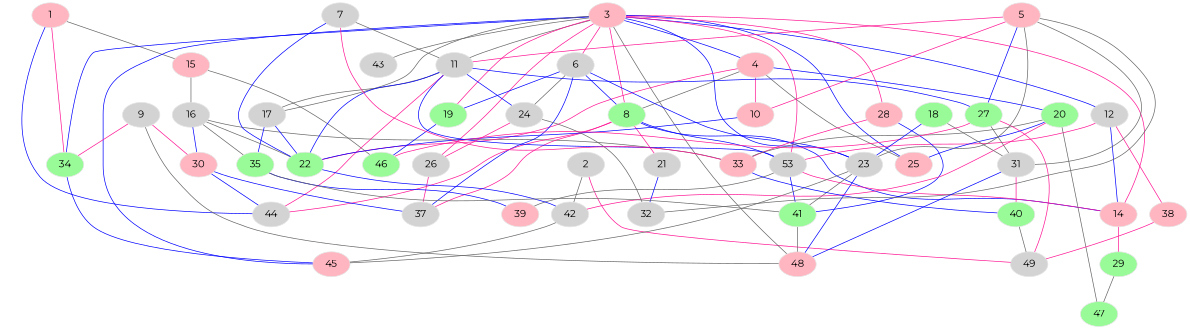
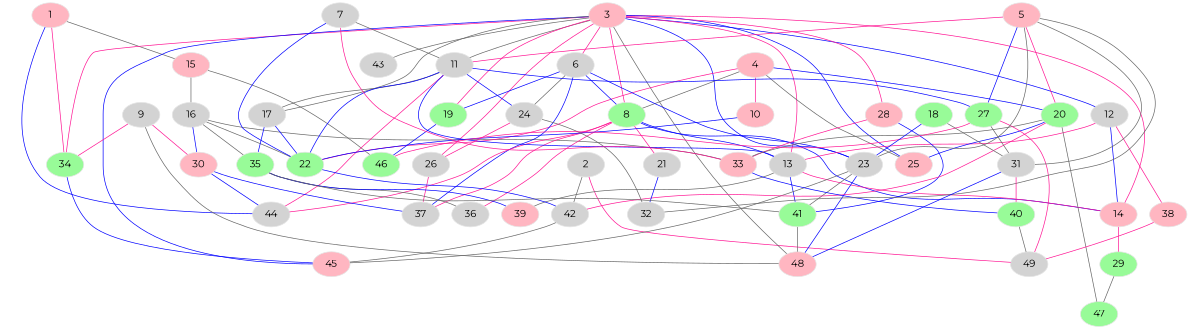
(184, 43) -> (184, 43)
(700, 43) -> none
(888, 65) -> (1041, 65)
(788, 165) -> (788, 165)
none -> (470, 214)
